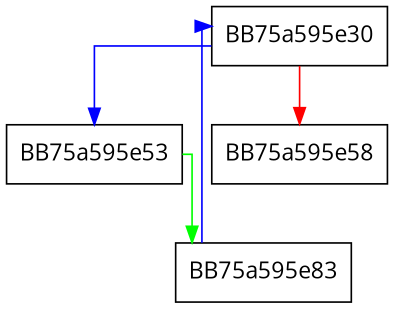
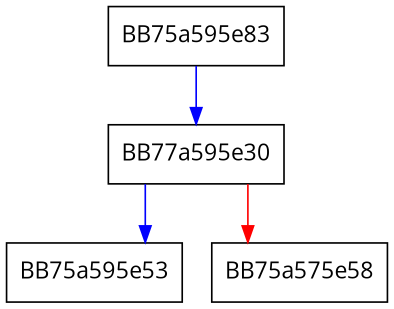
(300, 36) -> (196, 154)
(300, 154) -> (300, 273)
(192, 185) -> none
